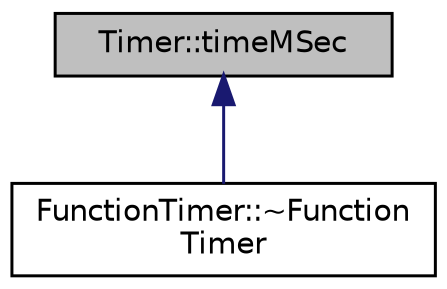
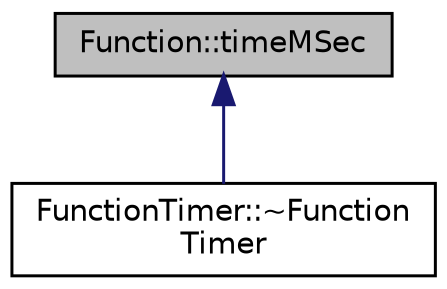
(224, 45) -> (224, 45)
